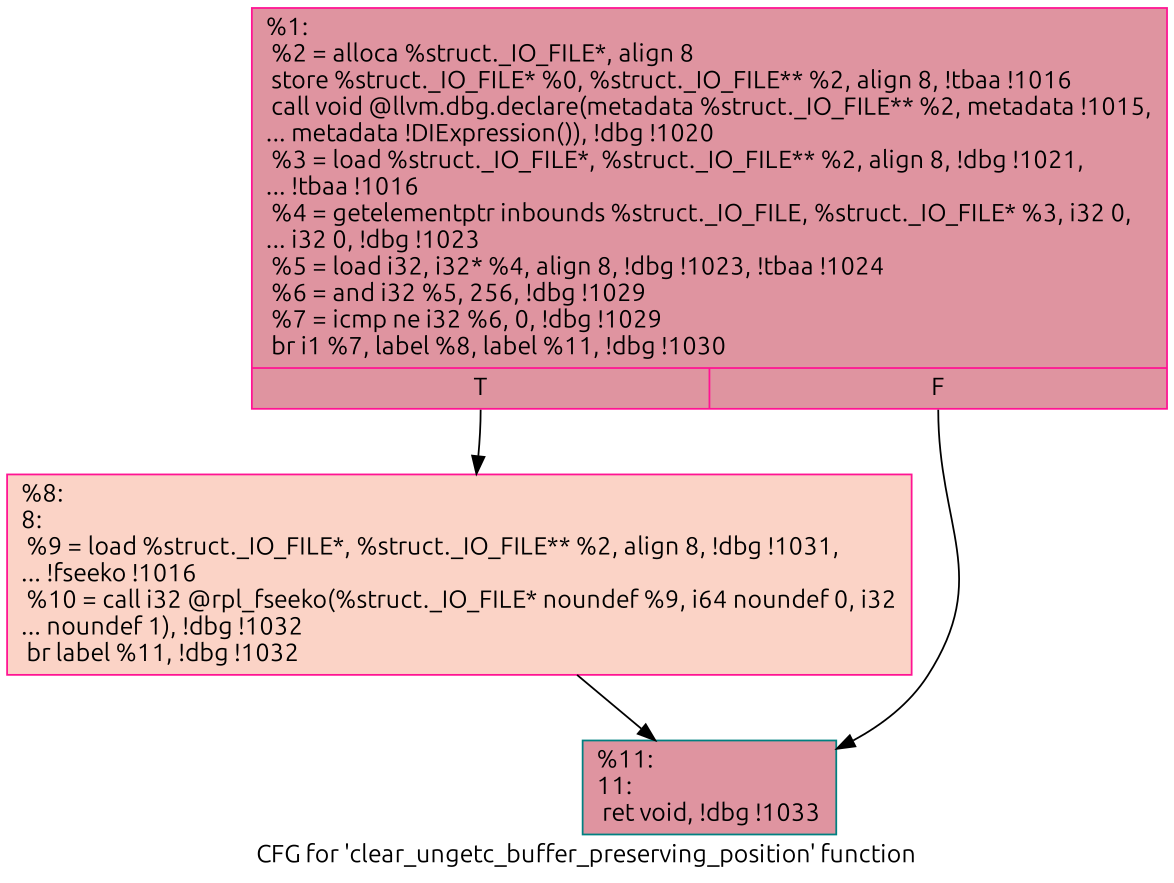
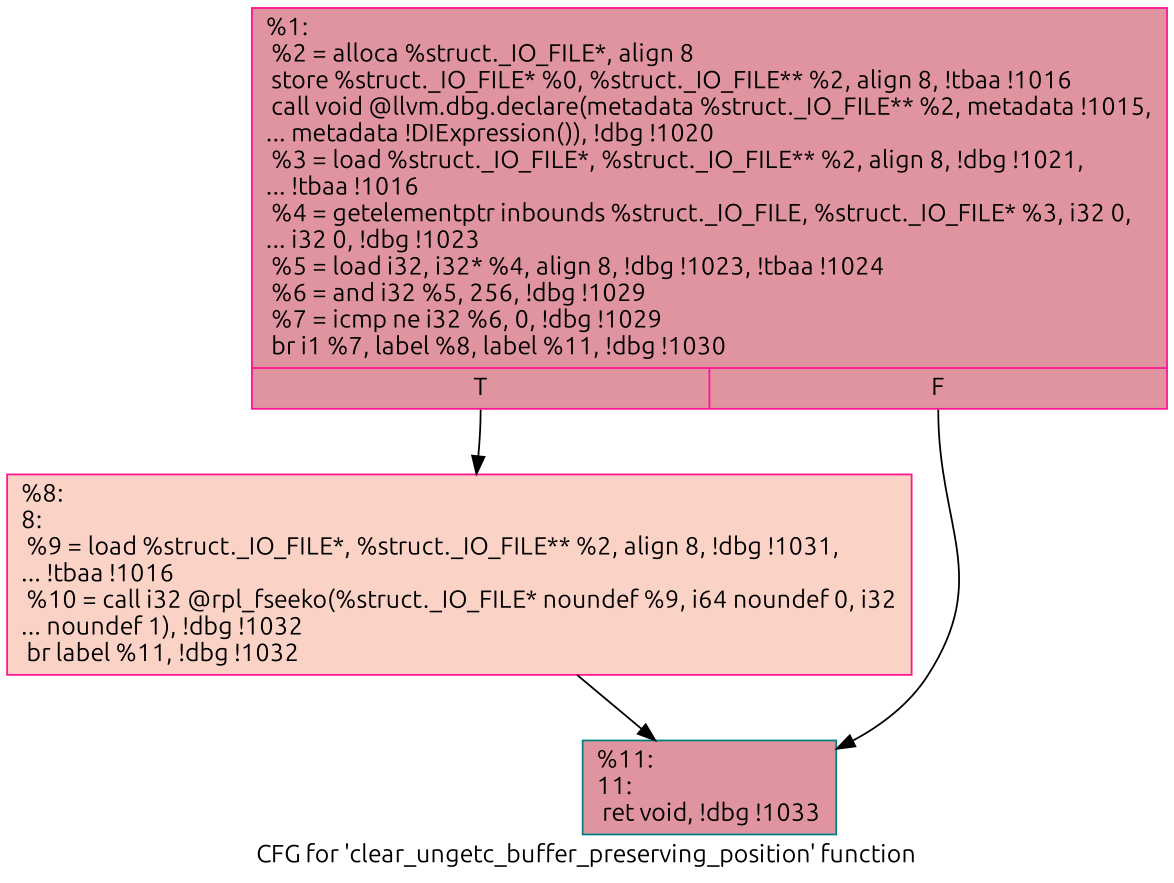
(110, 574) -> (98, 574)
